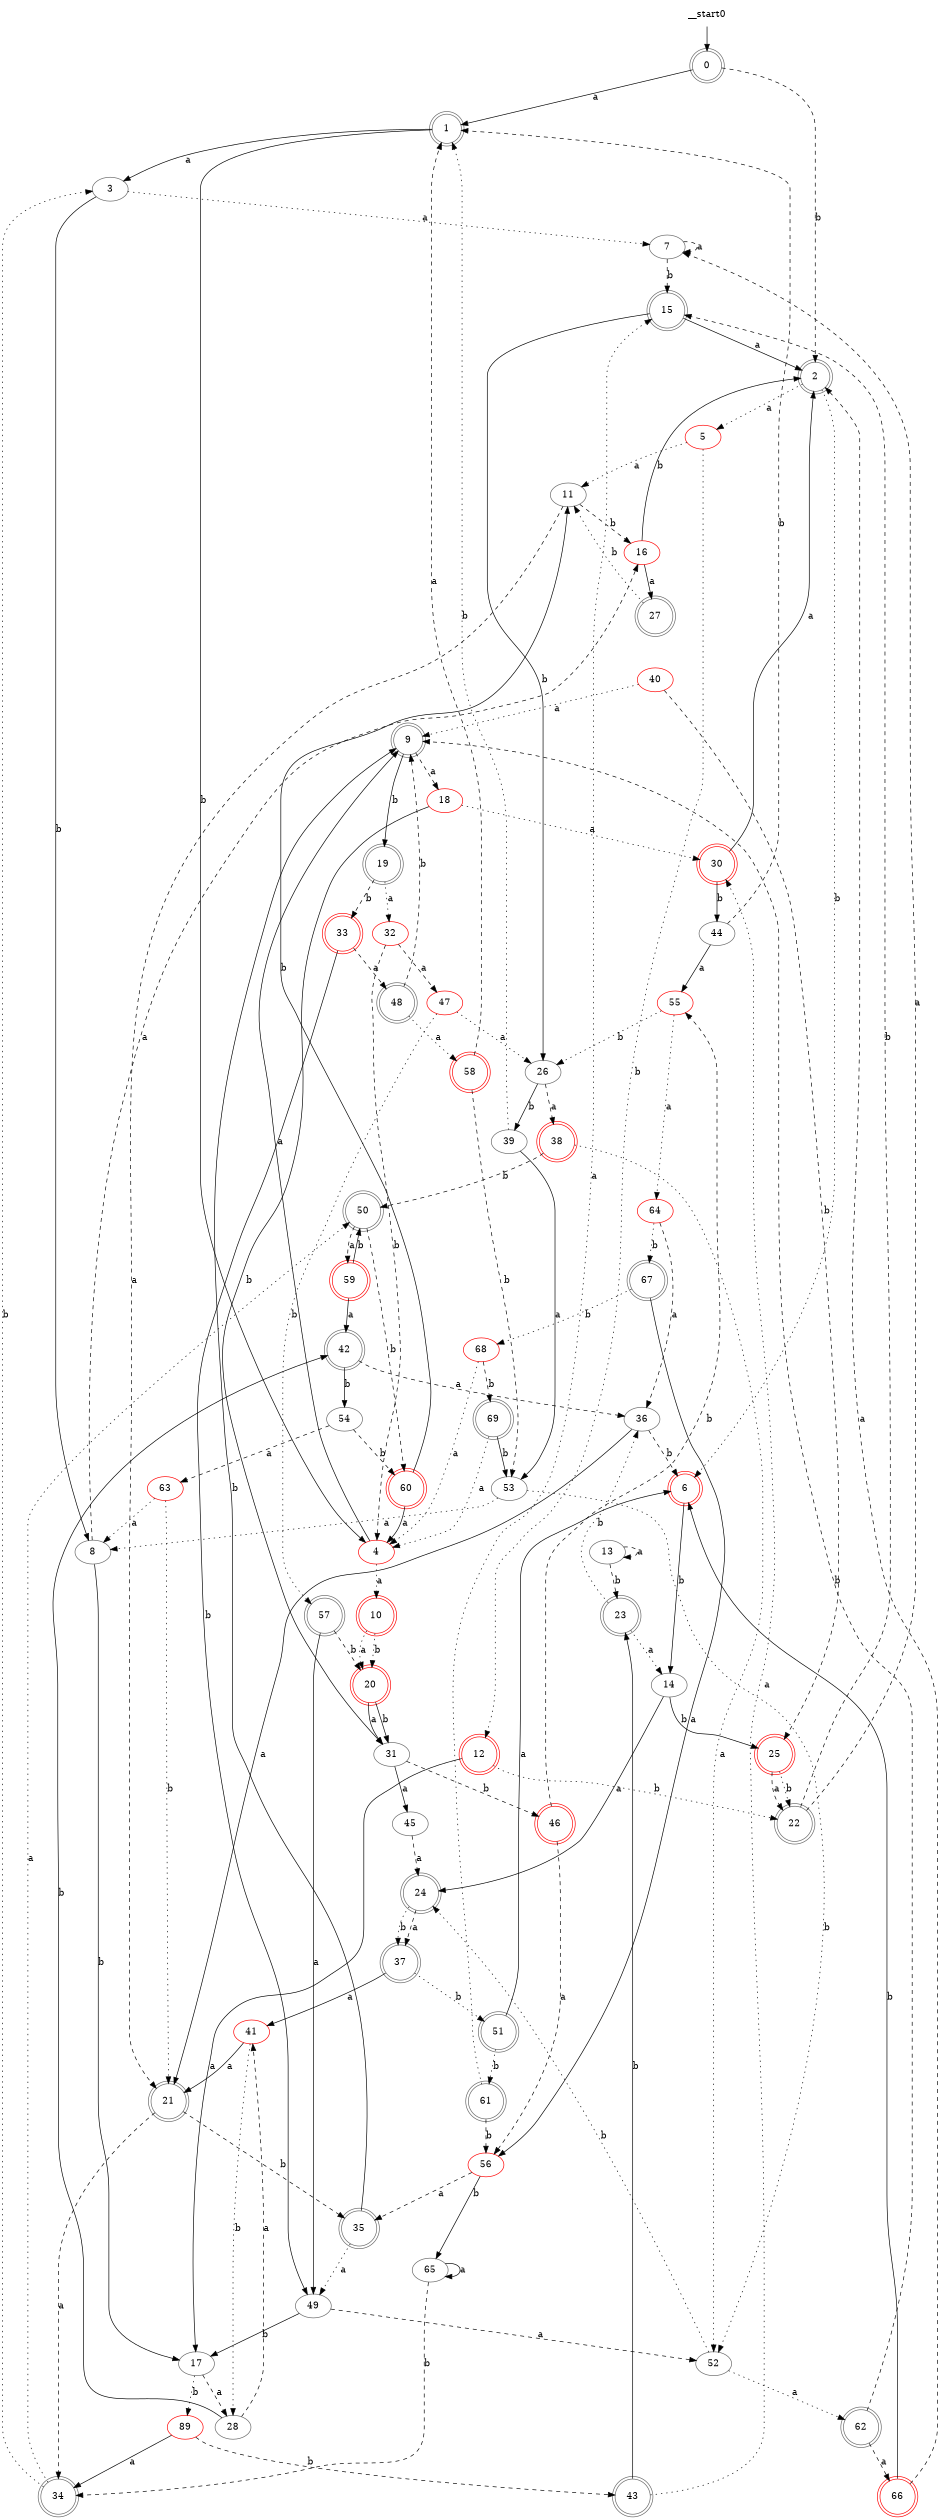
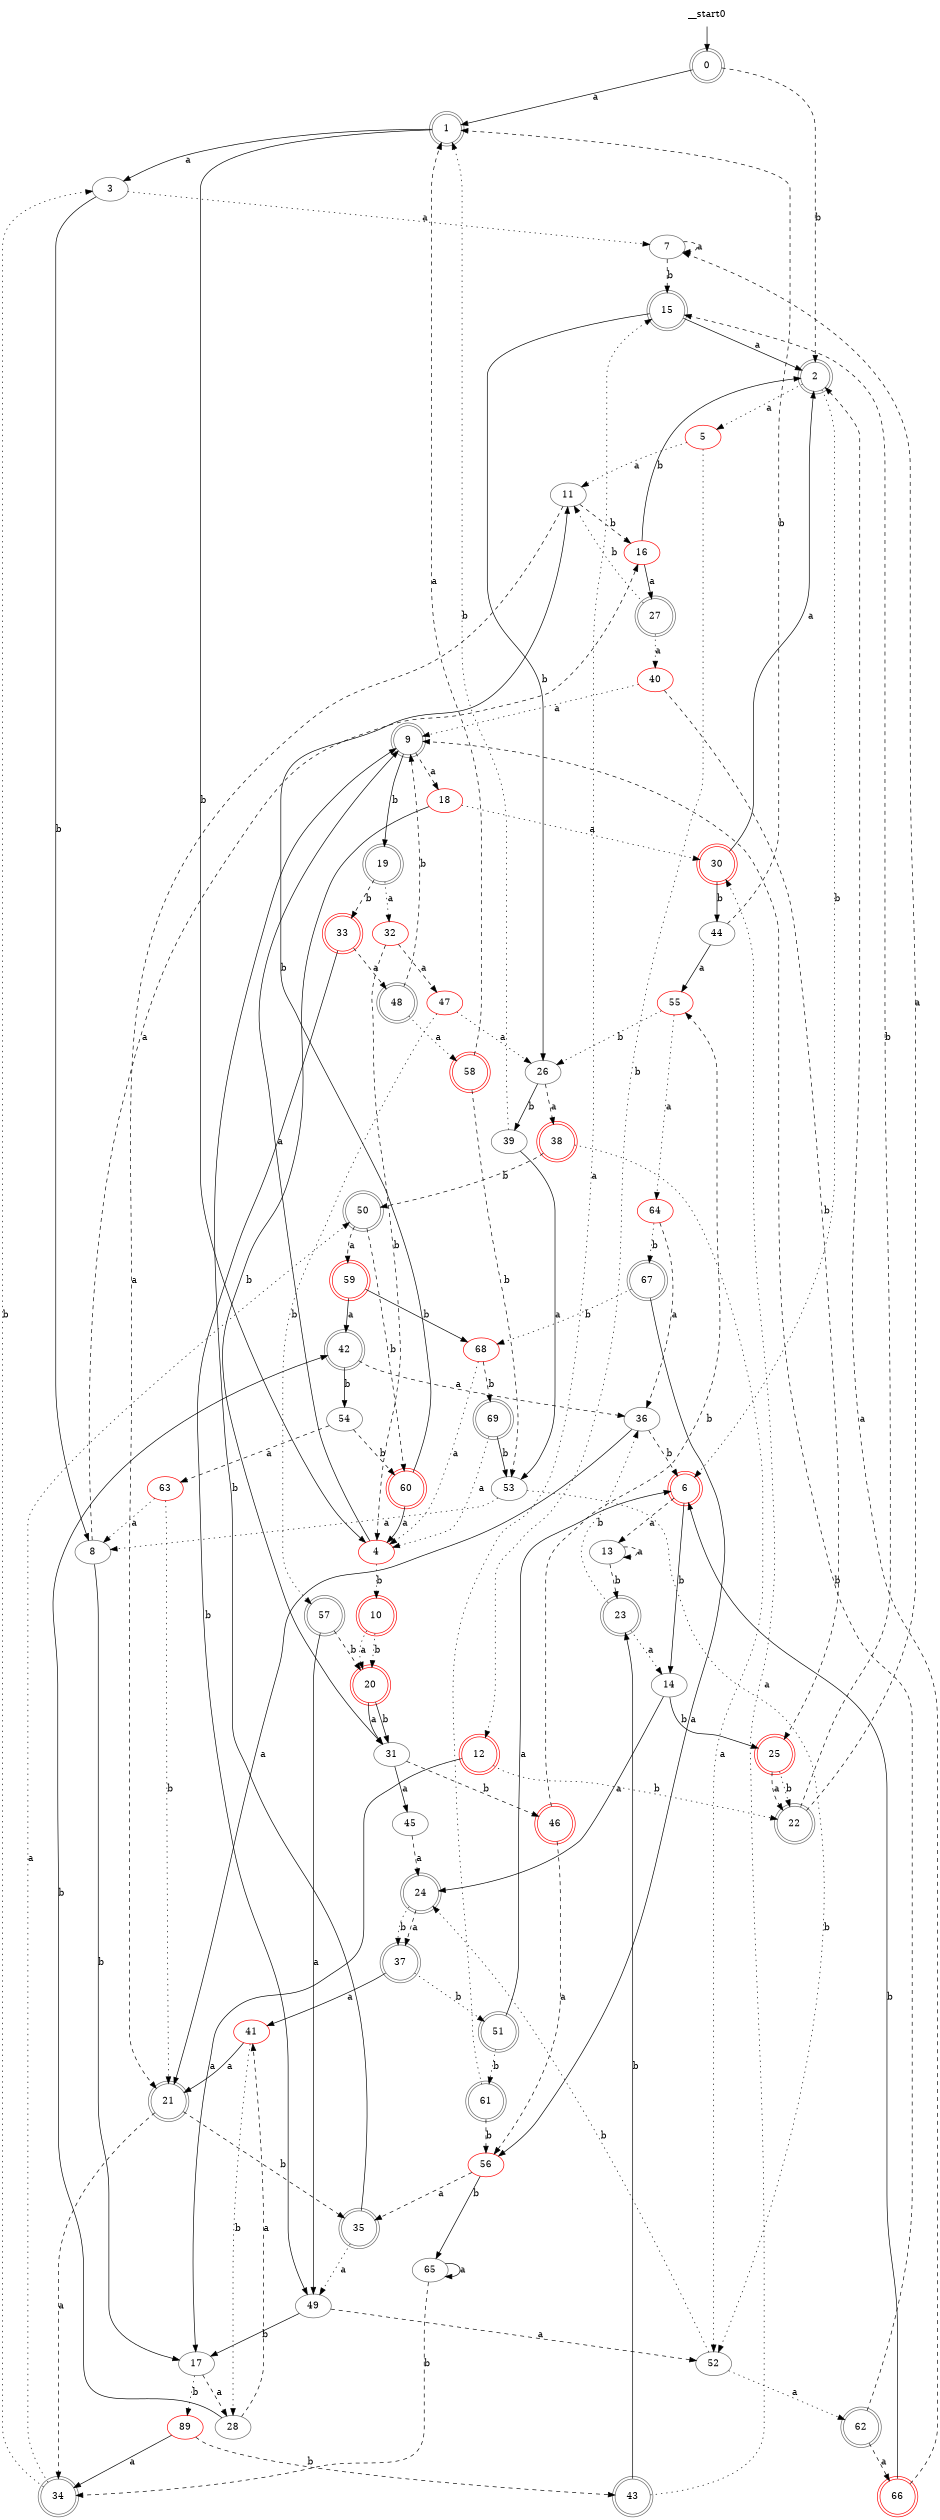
none -> (655, 648)
(356, 1249) -> (414, 1314)
none -> (646, 1520)
(380, 1581) -> (380, 1581)
